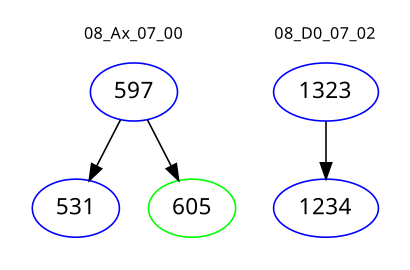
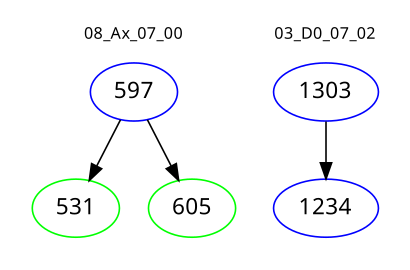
(326, 35) -> (326, 35)
(326, 92) -> (326, 92)
(76, 208) -> (76, 208)
